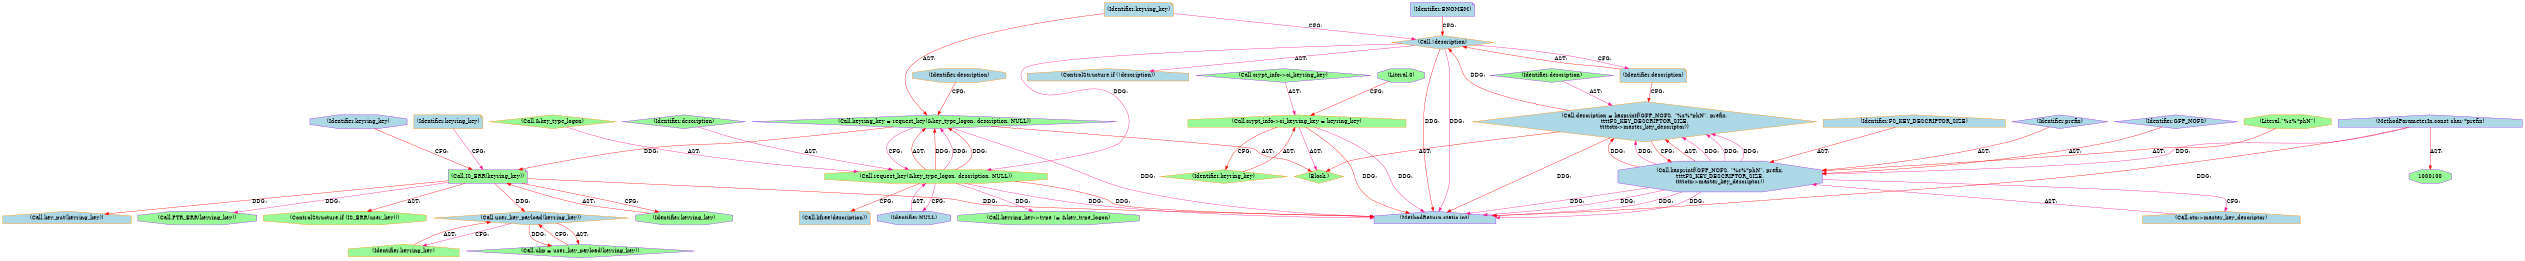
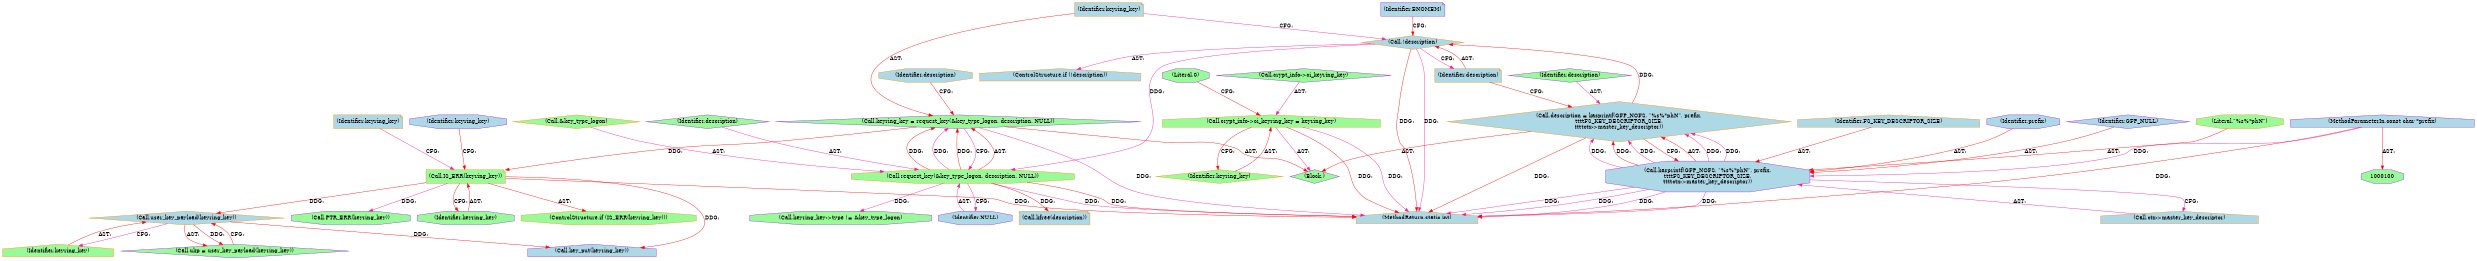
(2060, 122) -> (2023, 122)
(2176, 122) -> (2128, 122)
(488, 177) -> (466, 177)
(1319, 177) -> (1315, 177)
(887, 202) -> (1049, 202)
(67, 218) -> (592, 251)
(345, 218) -> (609, 218)
(1435, 218) -> (1417, 218)
none -> (388, 234)
